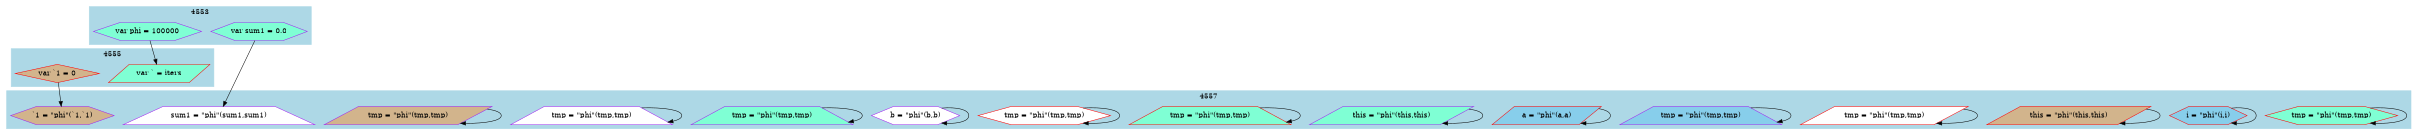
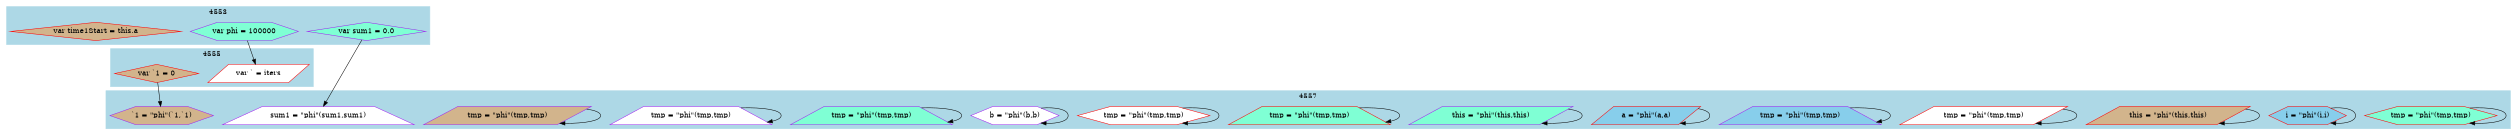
none -> (96, 31)
(259, 31) -> (367, 31)
(159, 74) -> (259, 74)
